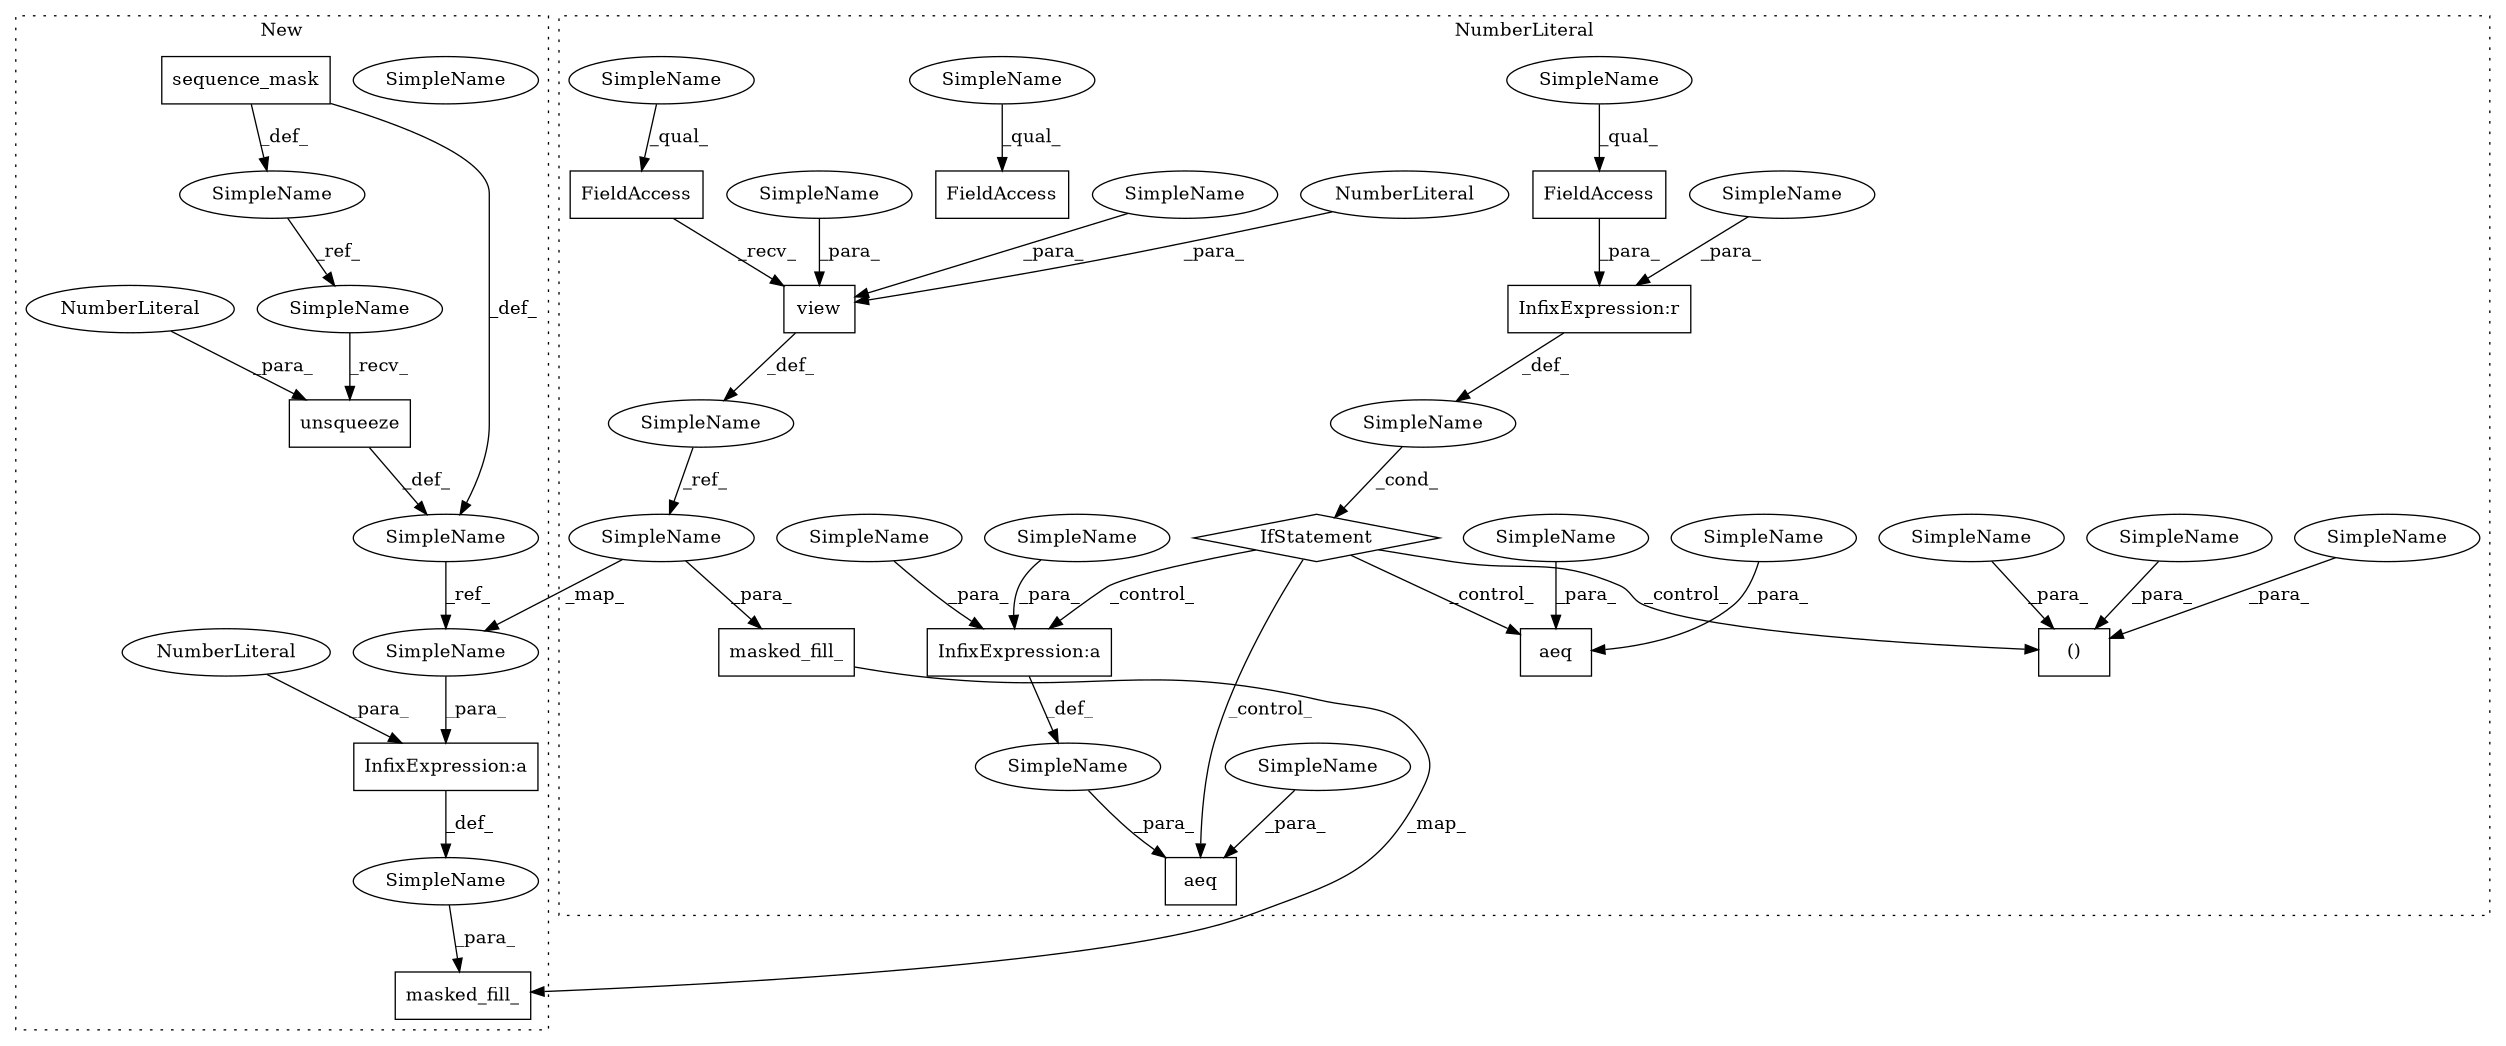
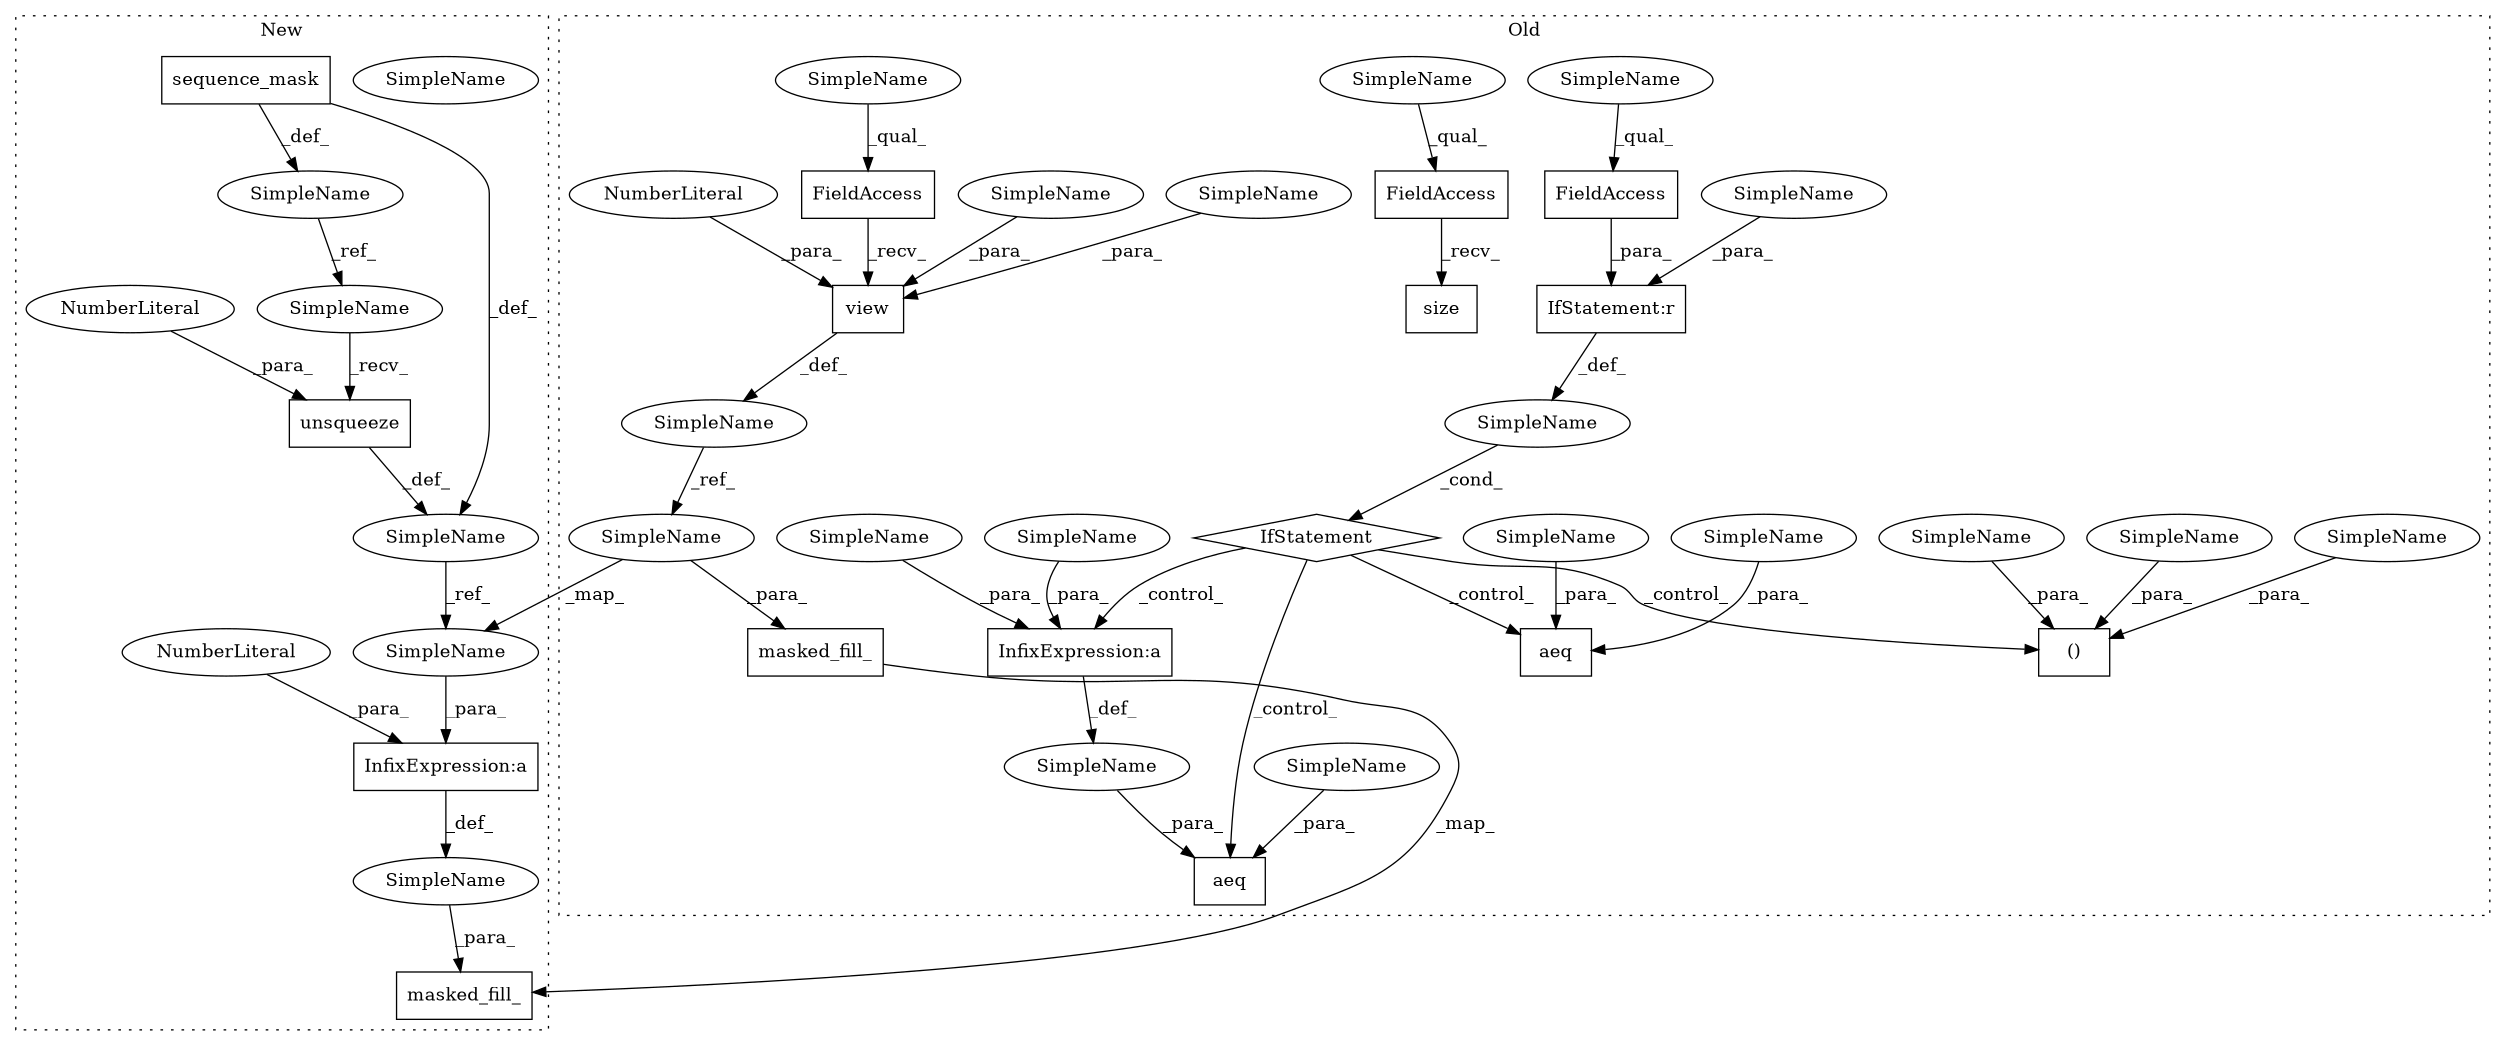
(1524, 31) -> (1524, 31)
none -> (1442, 309)
(1599, 309) -> (1611, 309)
